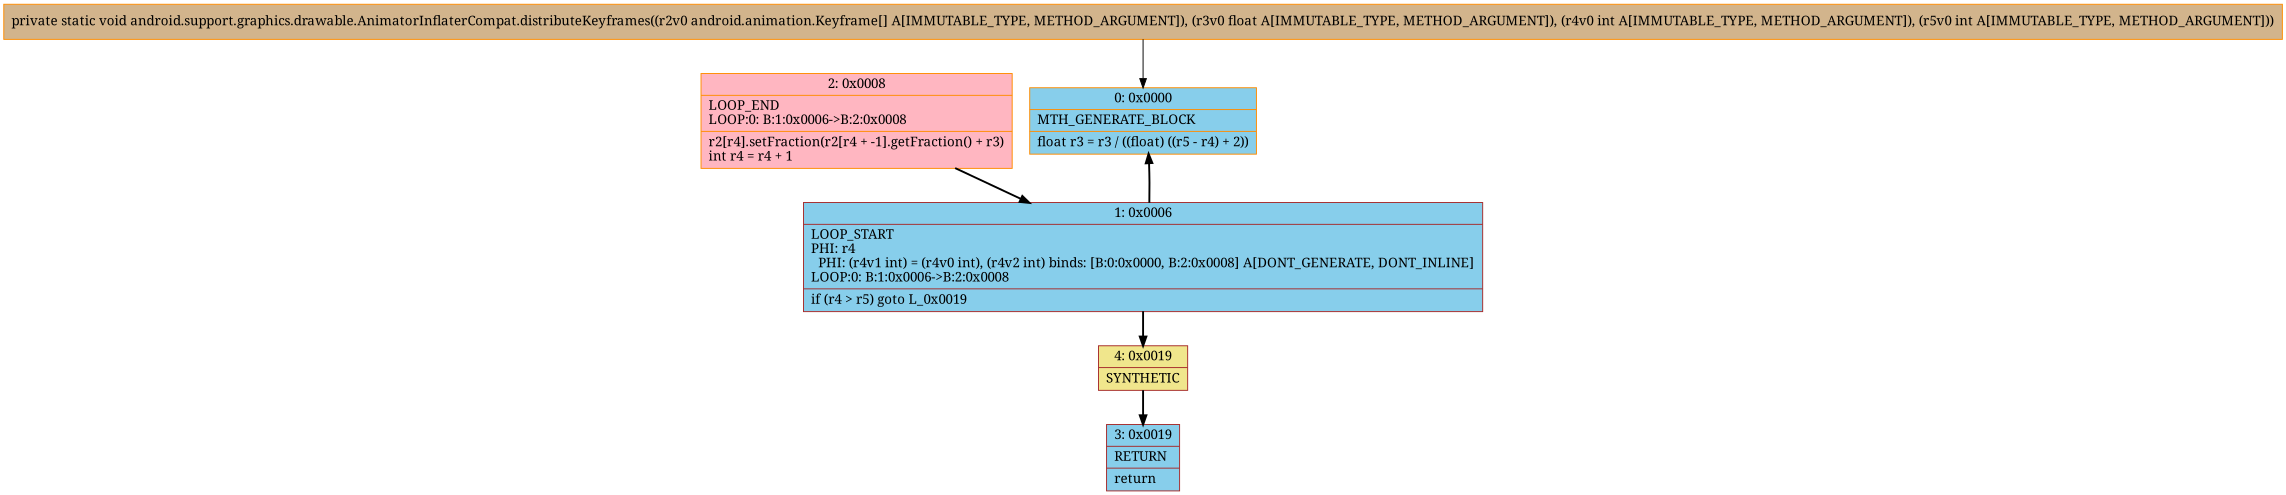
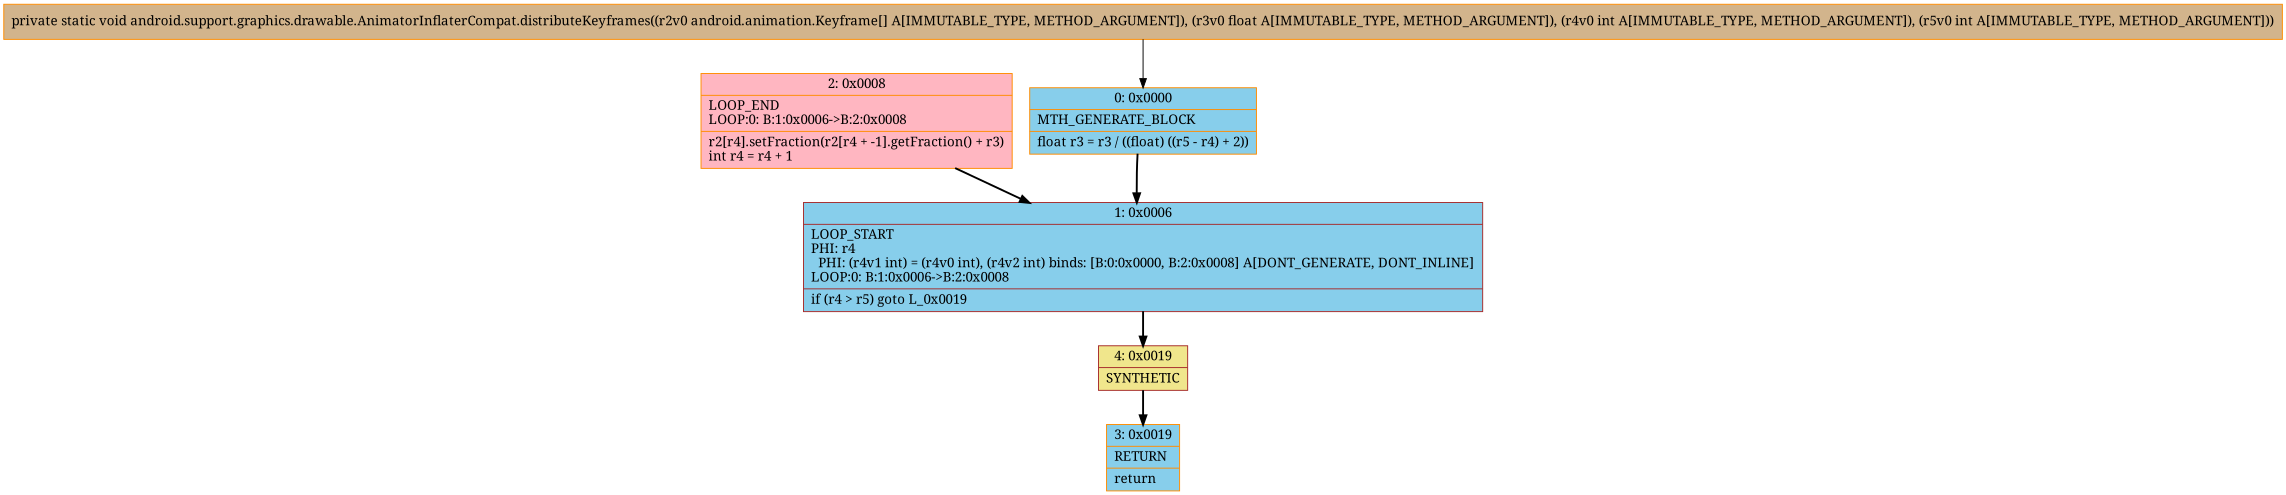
(1149, 183) -> (1137, 173)
(1143, 458) -> (1143, 458)
